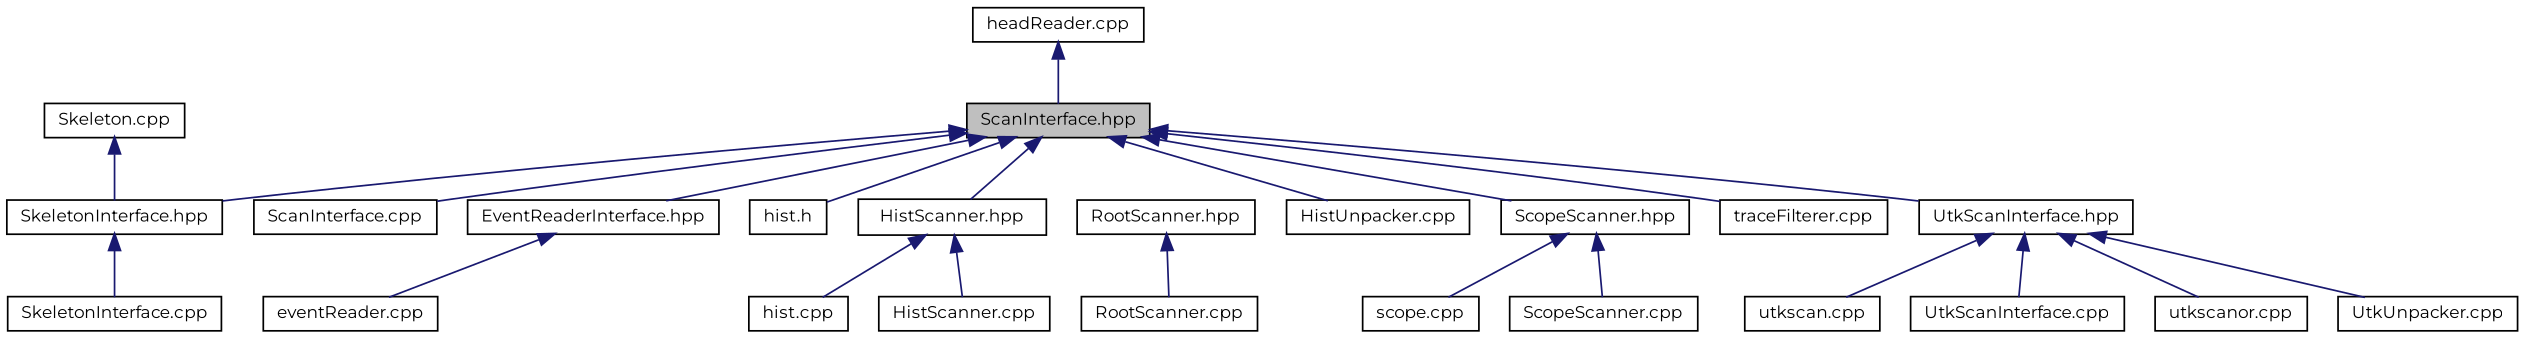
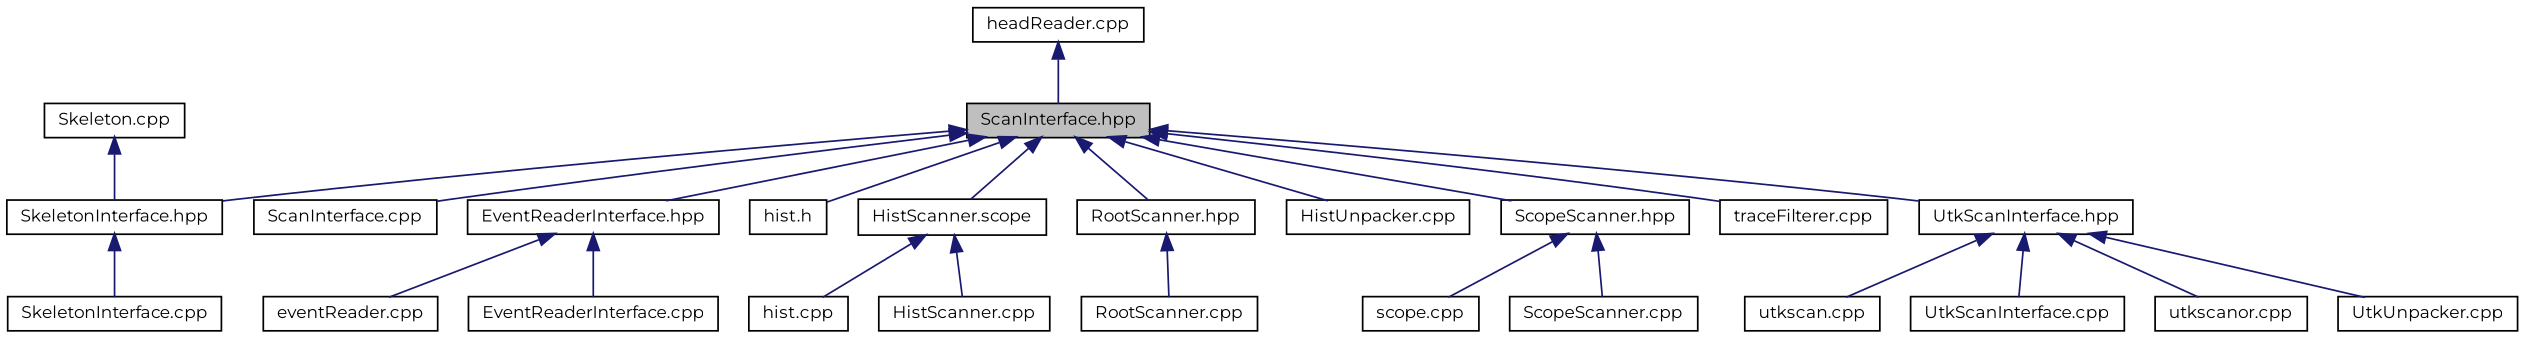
none -> (1119, 174)
(952, 217) -> (952, 217)
none -> (593, 314)
